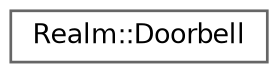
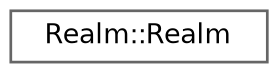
(139, 36) -> (139, 36)
